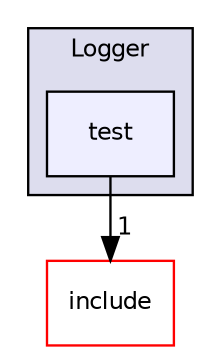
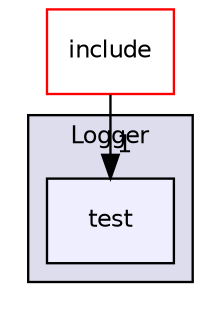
(110, 210) -> (110, 129)
